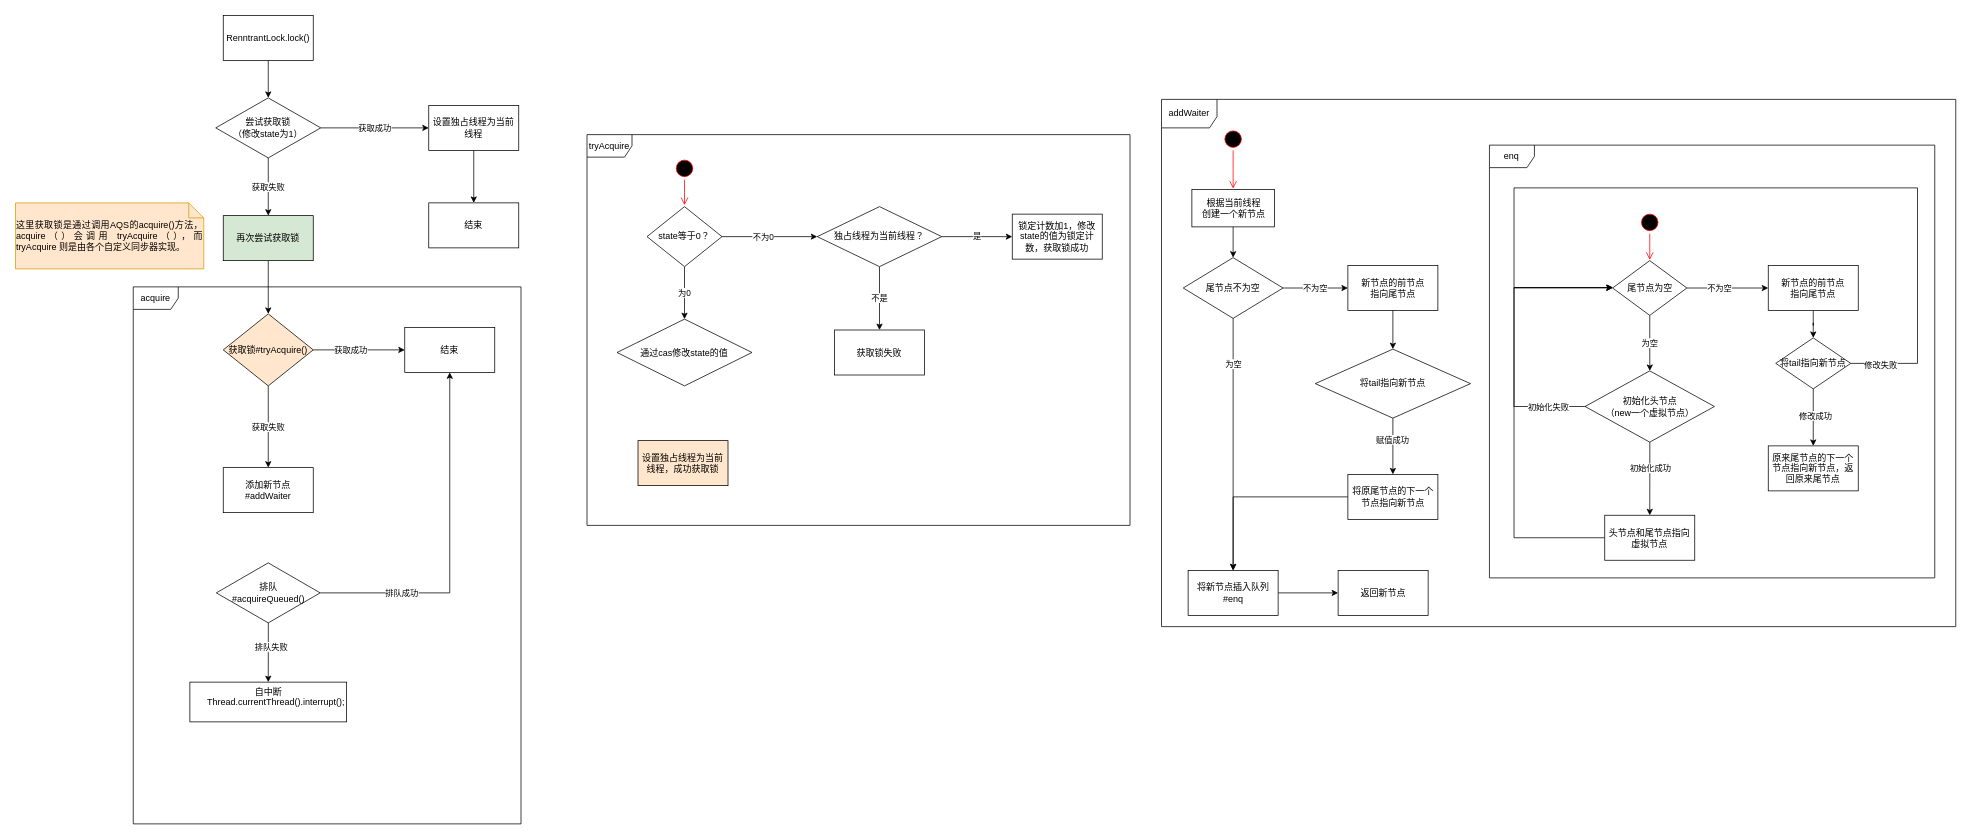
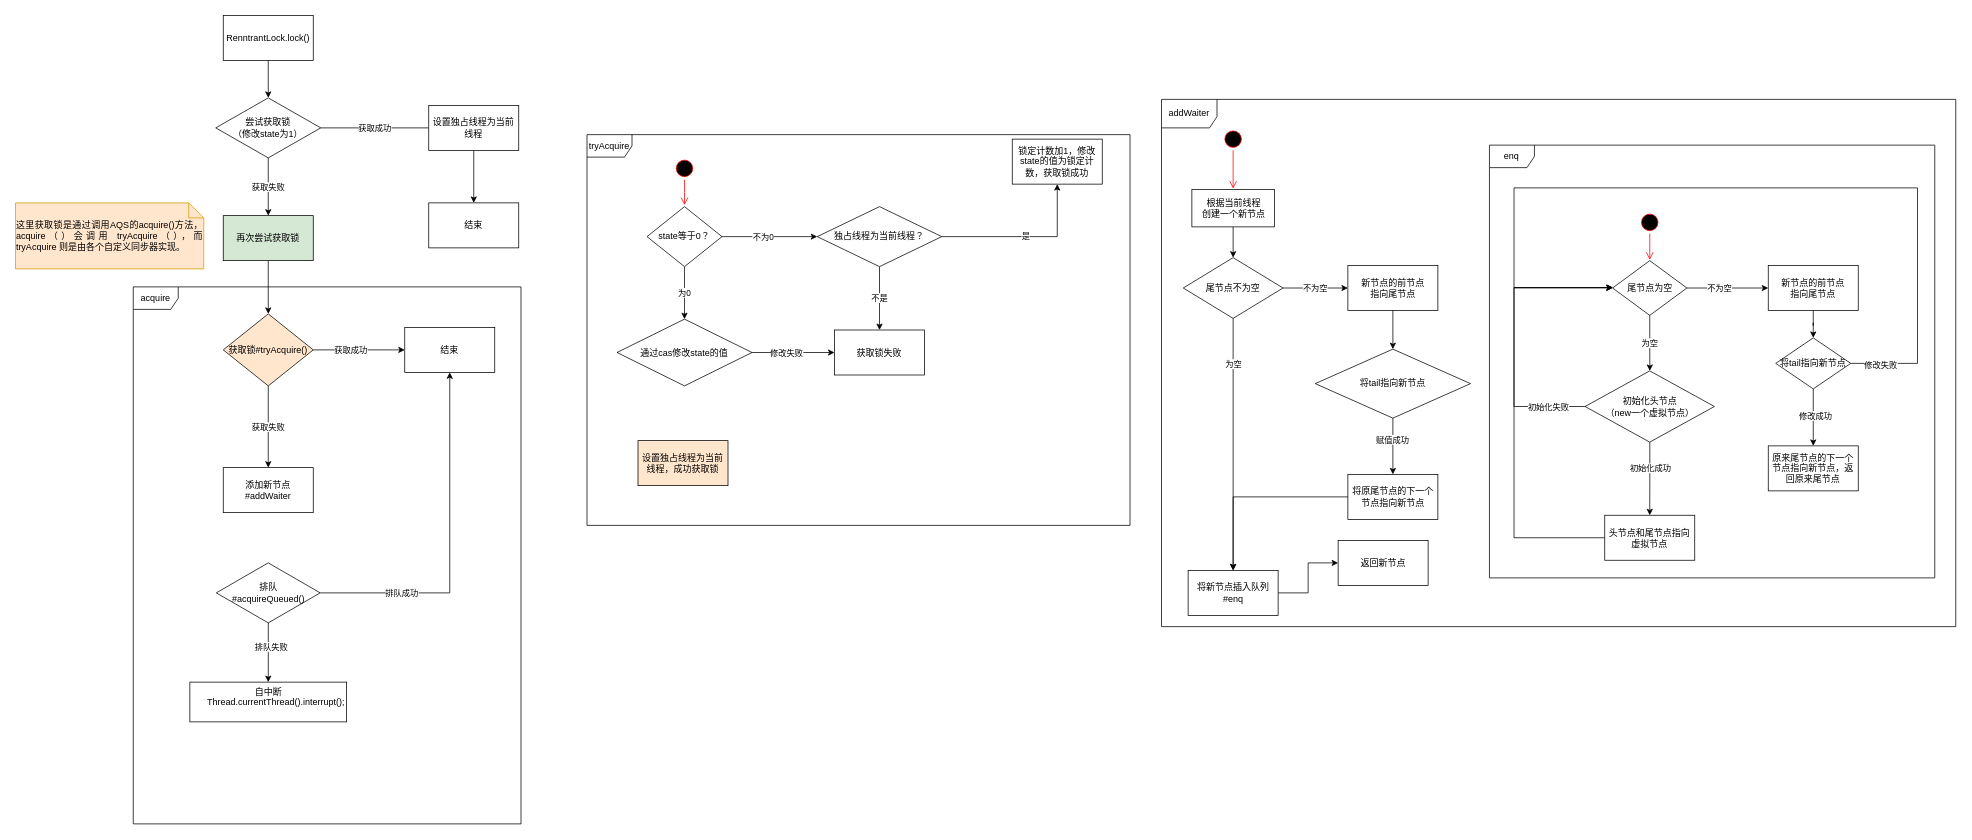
(422, 128) -> (424, 128)
(1057, 237) -> (1057, 162)
none -> (790, 353)
(1383, 593) -> (1383, 563)
